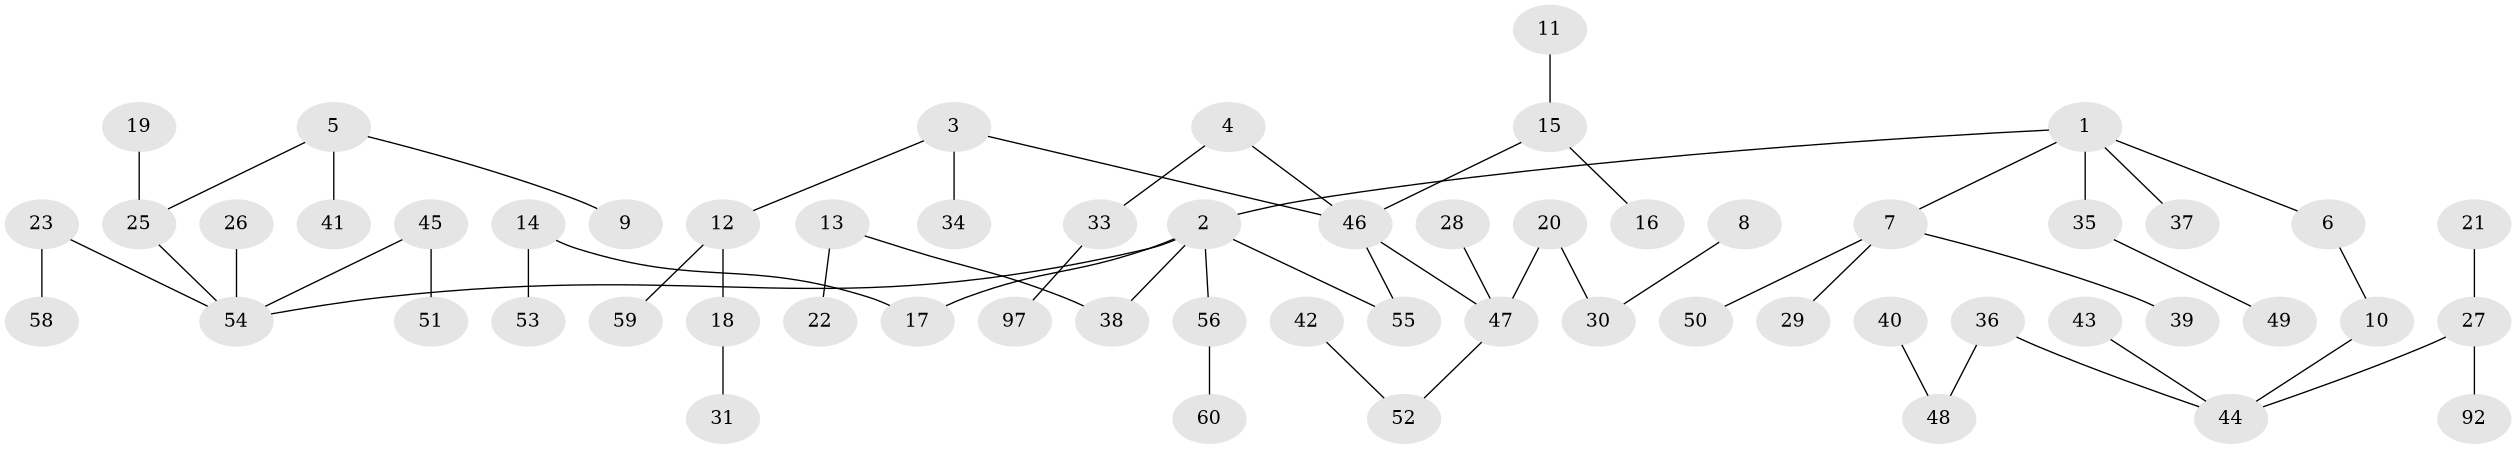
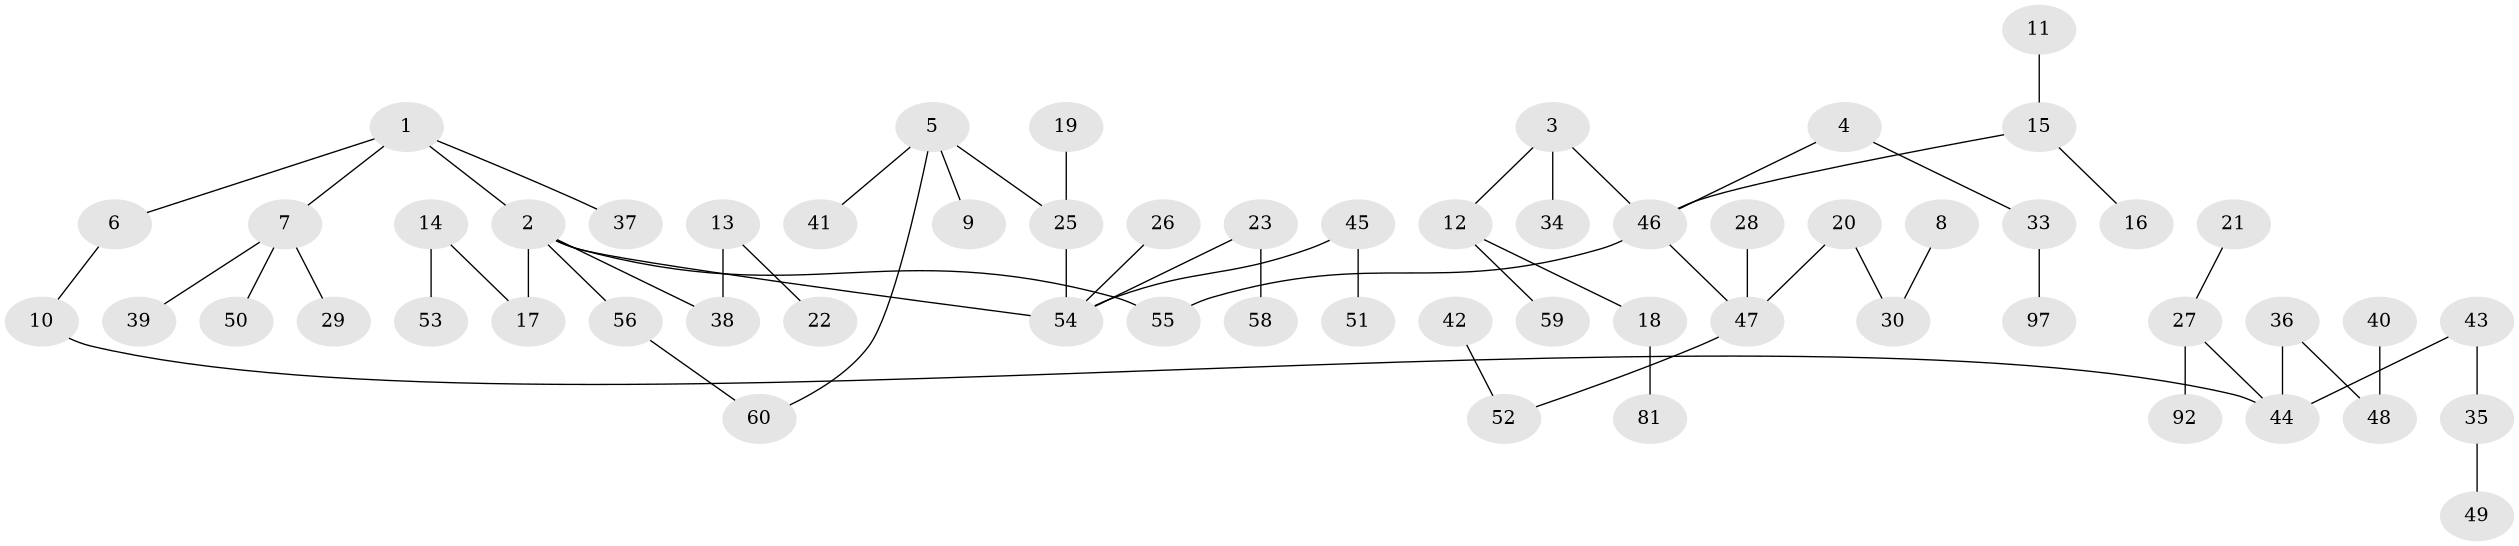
(2085, 176) -> (2477, 370)
none -> (888, 306)
(723, 419) -> (1650, 419)
